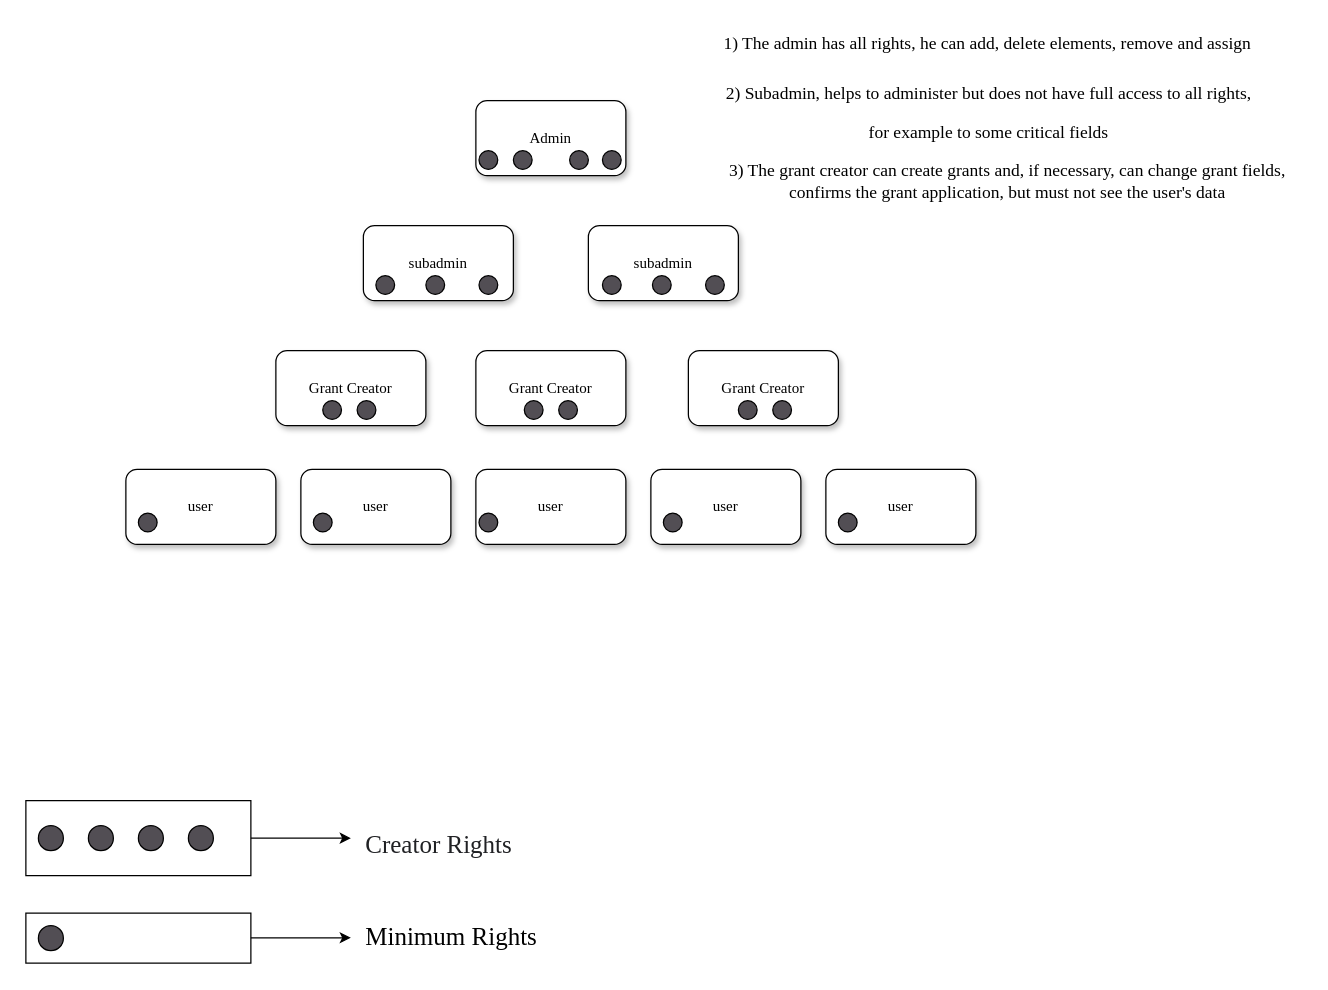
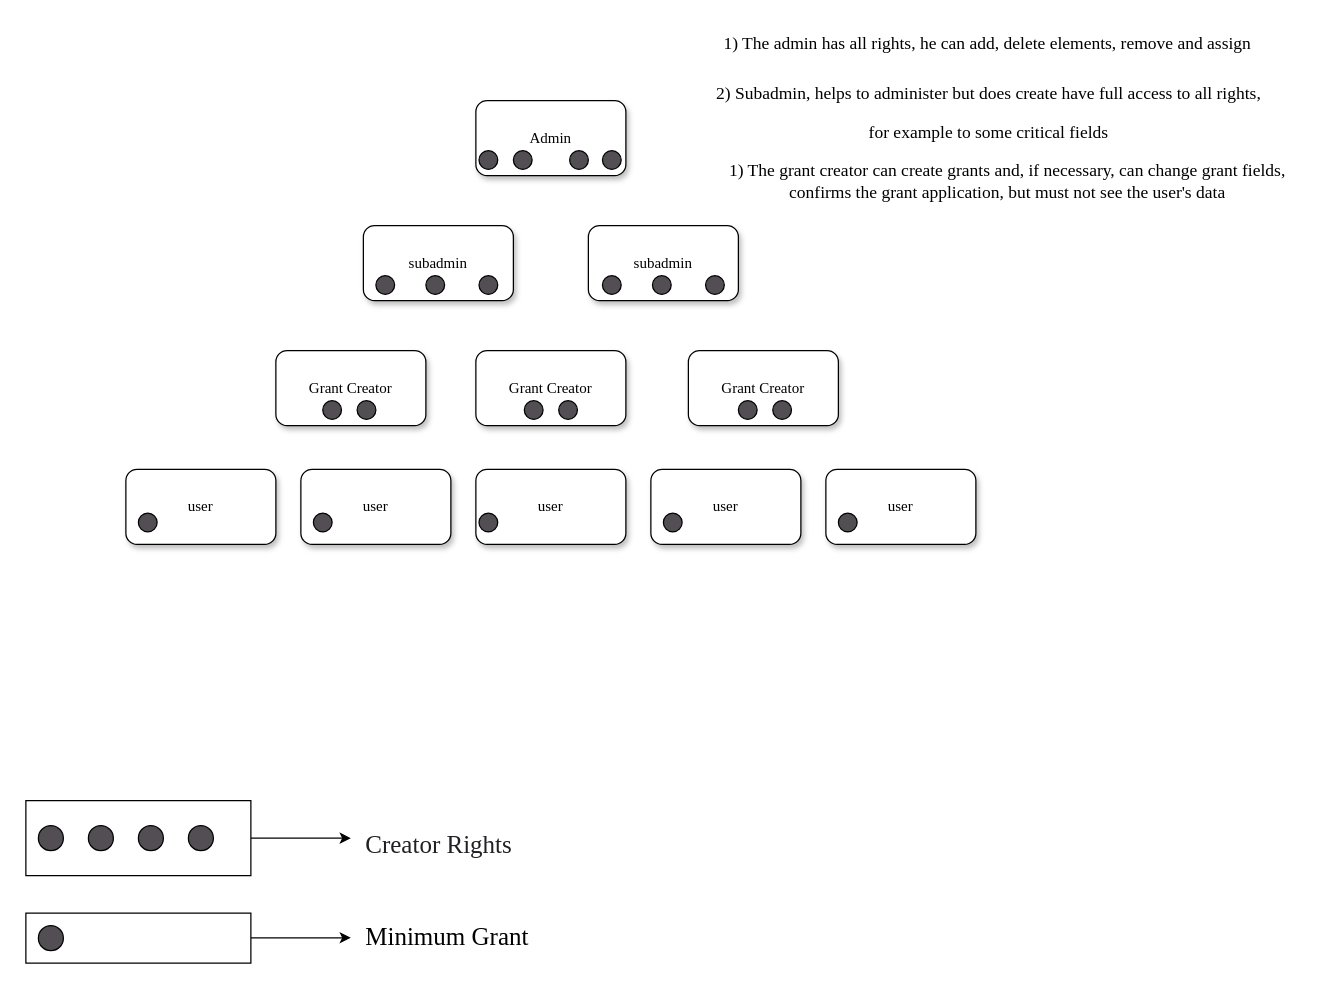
(989, 113) -> (989, 113)
(1008, 182) -> (1008, 182)
(451, 937) -> (447, 937)
